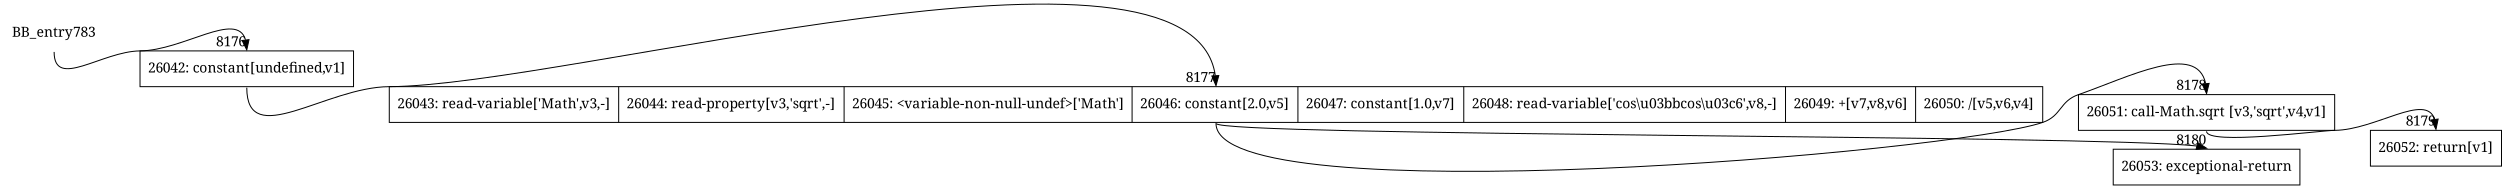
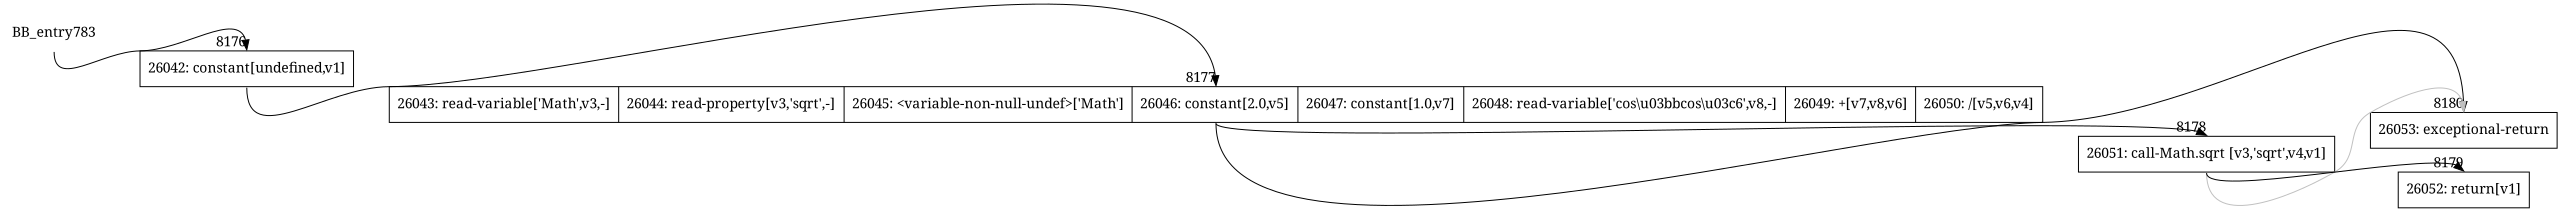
none -> (2347, 159)
